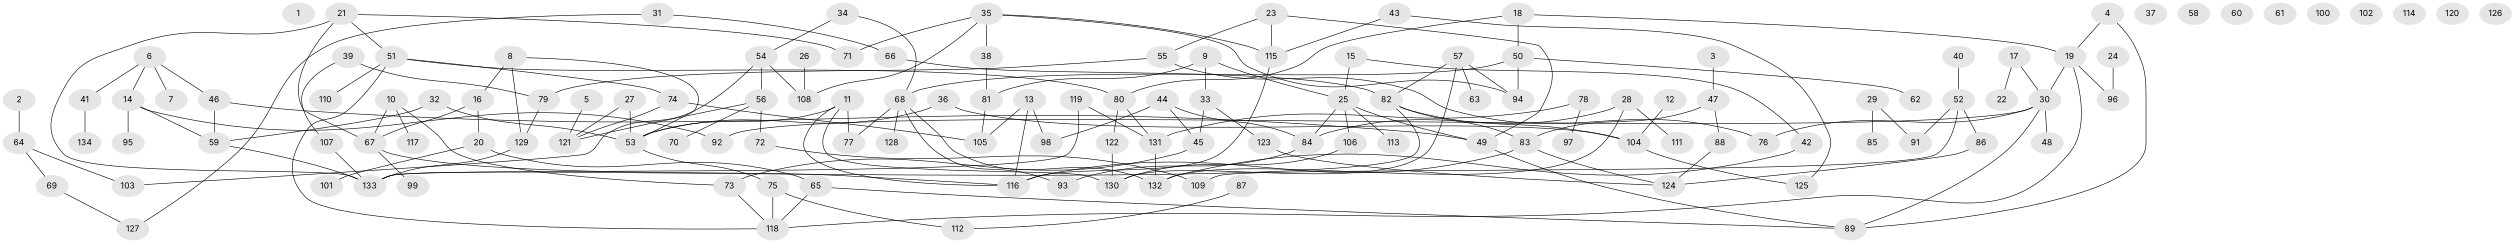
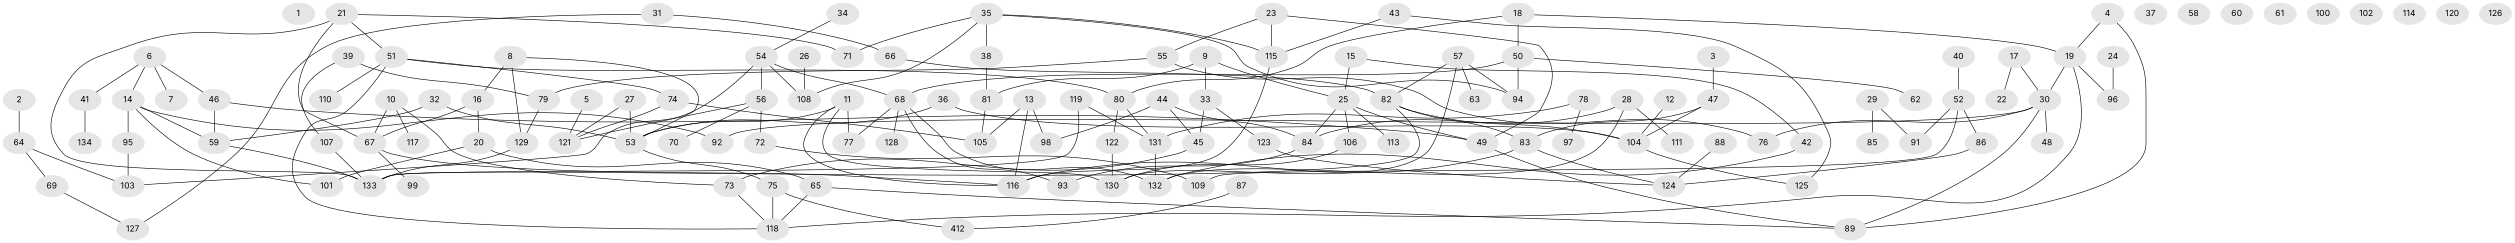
(907, 40) -> (830, 80)
(1716, 119) -> (1682, 117)
none -> (128, 163)
none -> (216, 163)
(958, 229) -> (958, 229)
